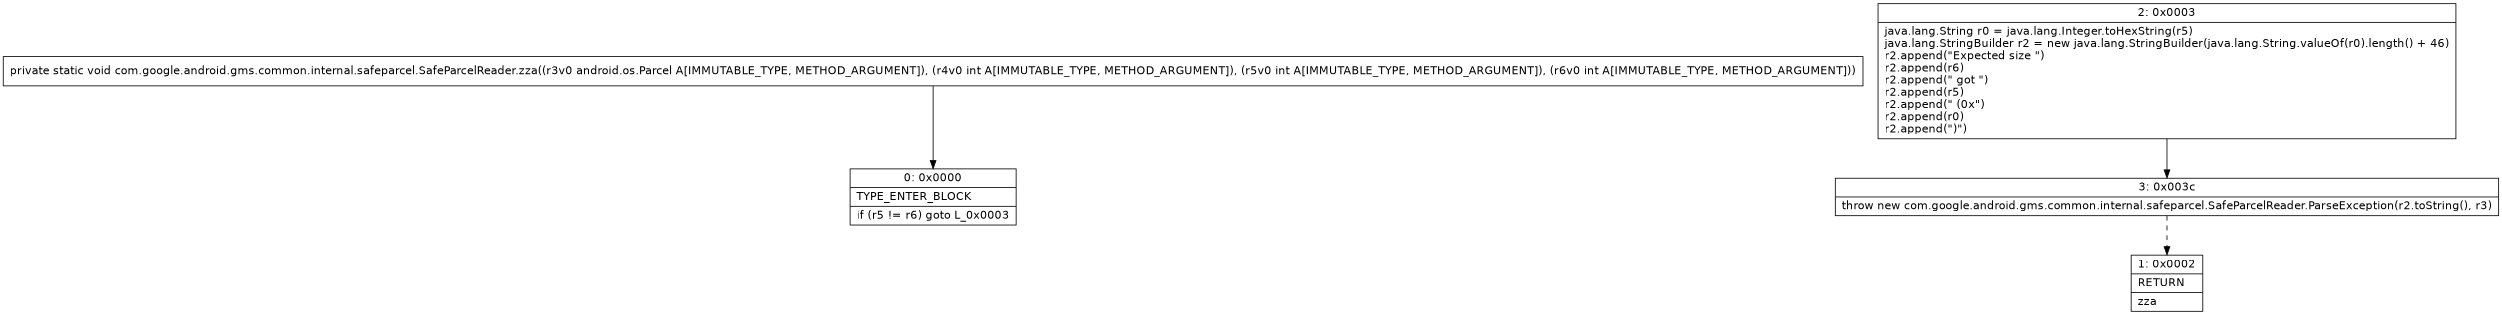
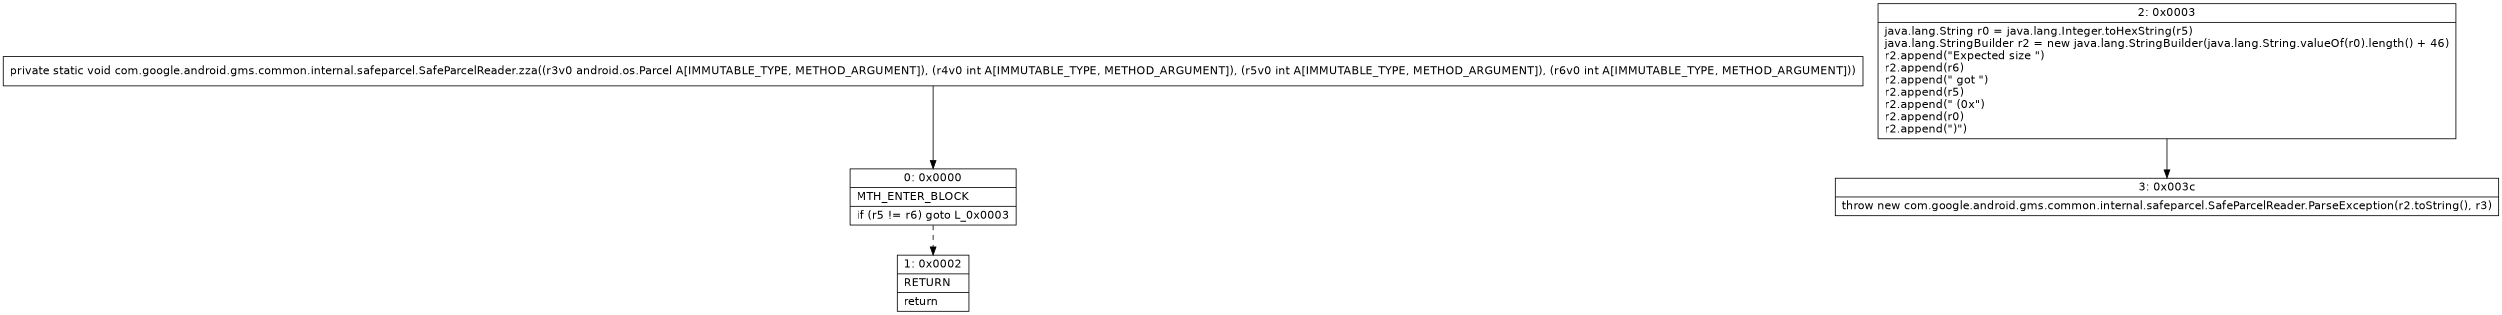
(914, 197) -> (913, 197)
(2167, 231) -> (933, 236)
(2147, 302) -> (921, 302)
